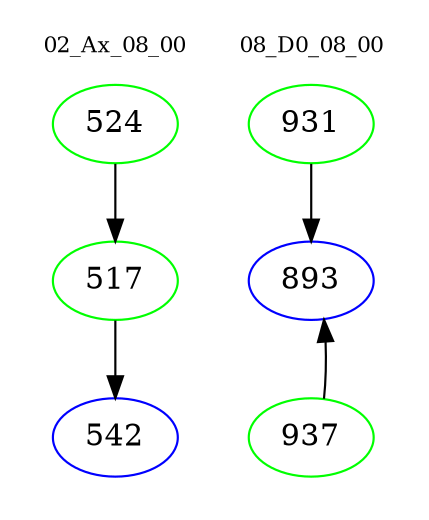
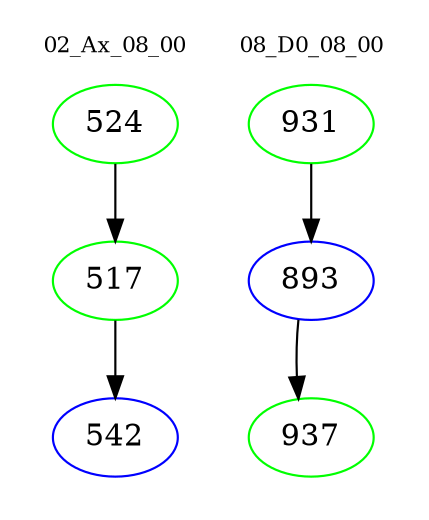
(326, 370) -> (297, 348)
